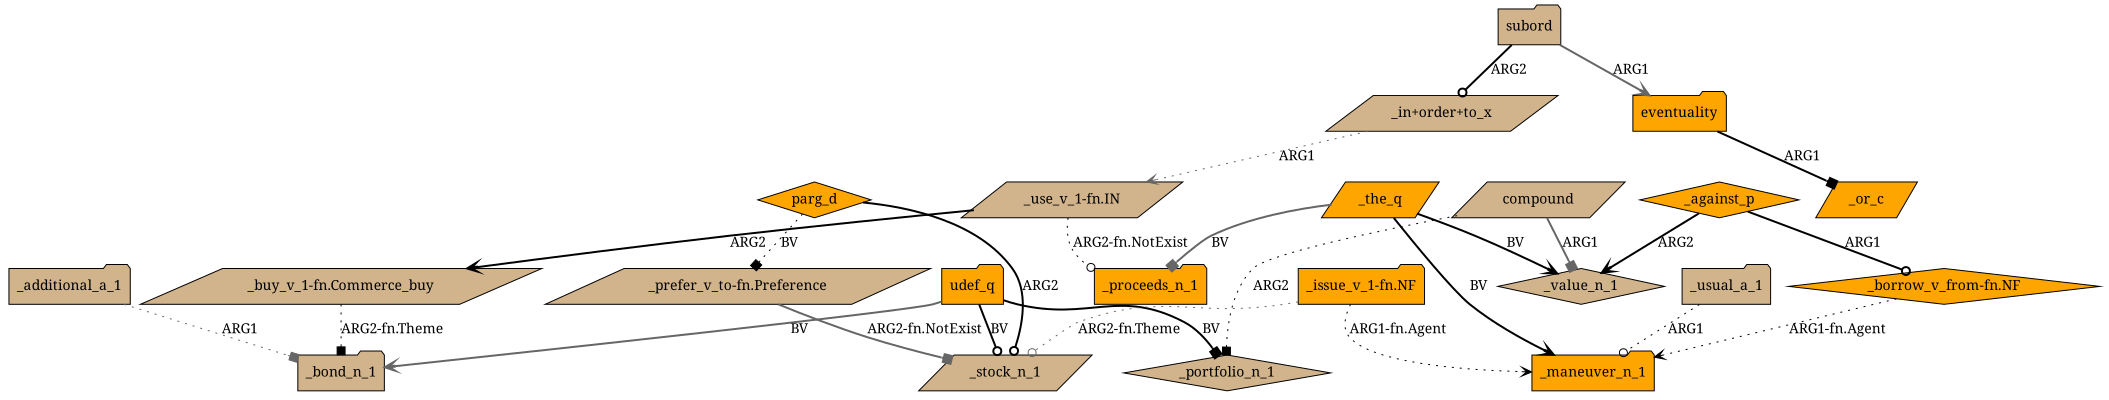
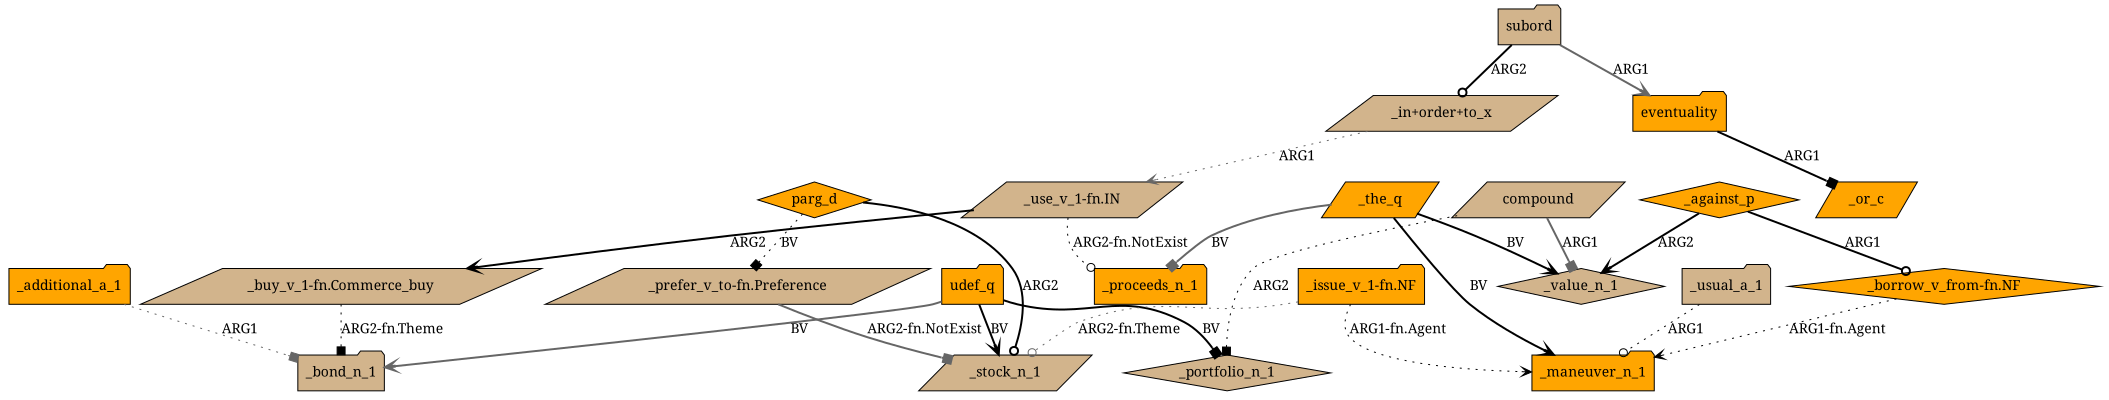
(70, 286) -> (70, 286)
(987, 326) -> (987, 326)
